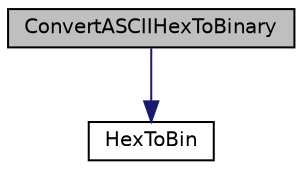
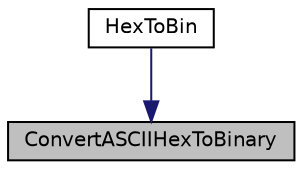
(151, 75) -> (151, 75)
